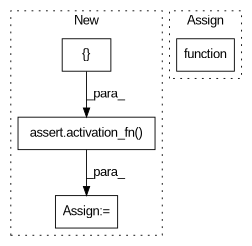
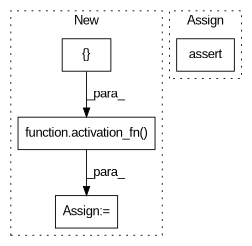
(206, 55) -> (206, 55)
(87, 133) -> (87, 133)
